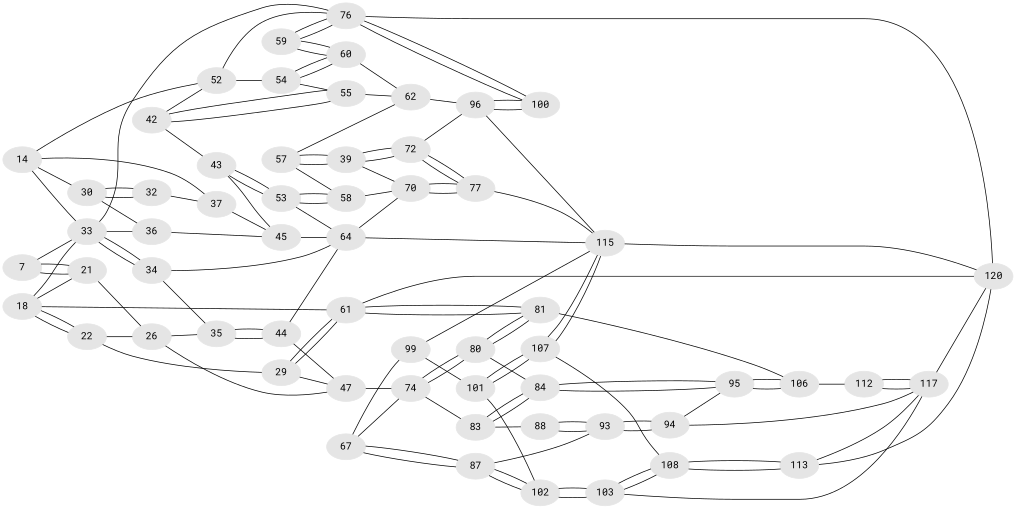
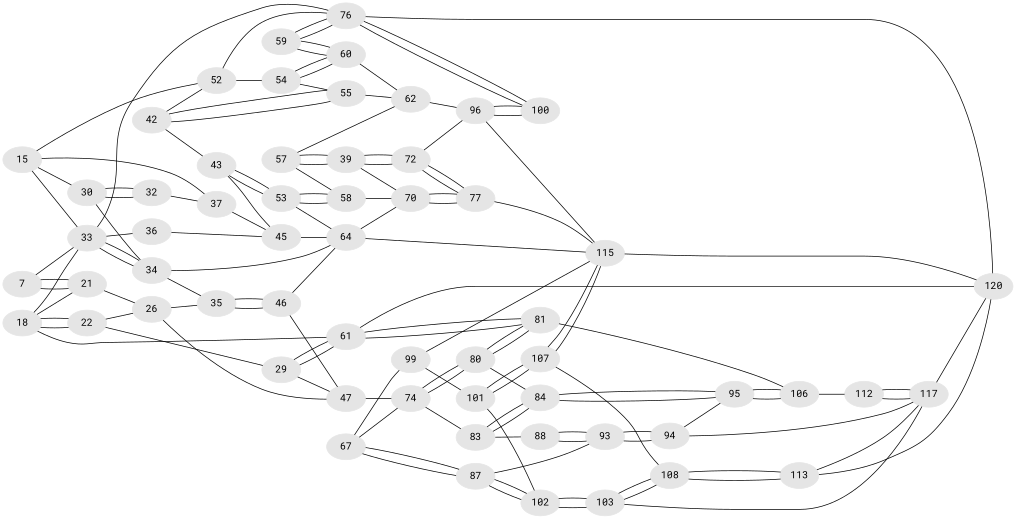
(22, 160) -> (22, 160)
(119, 212) -> (115, 230)
(281, 334) -> (281, 304)
